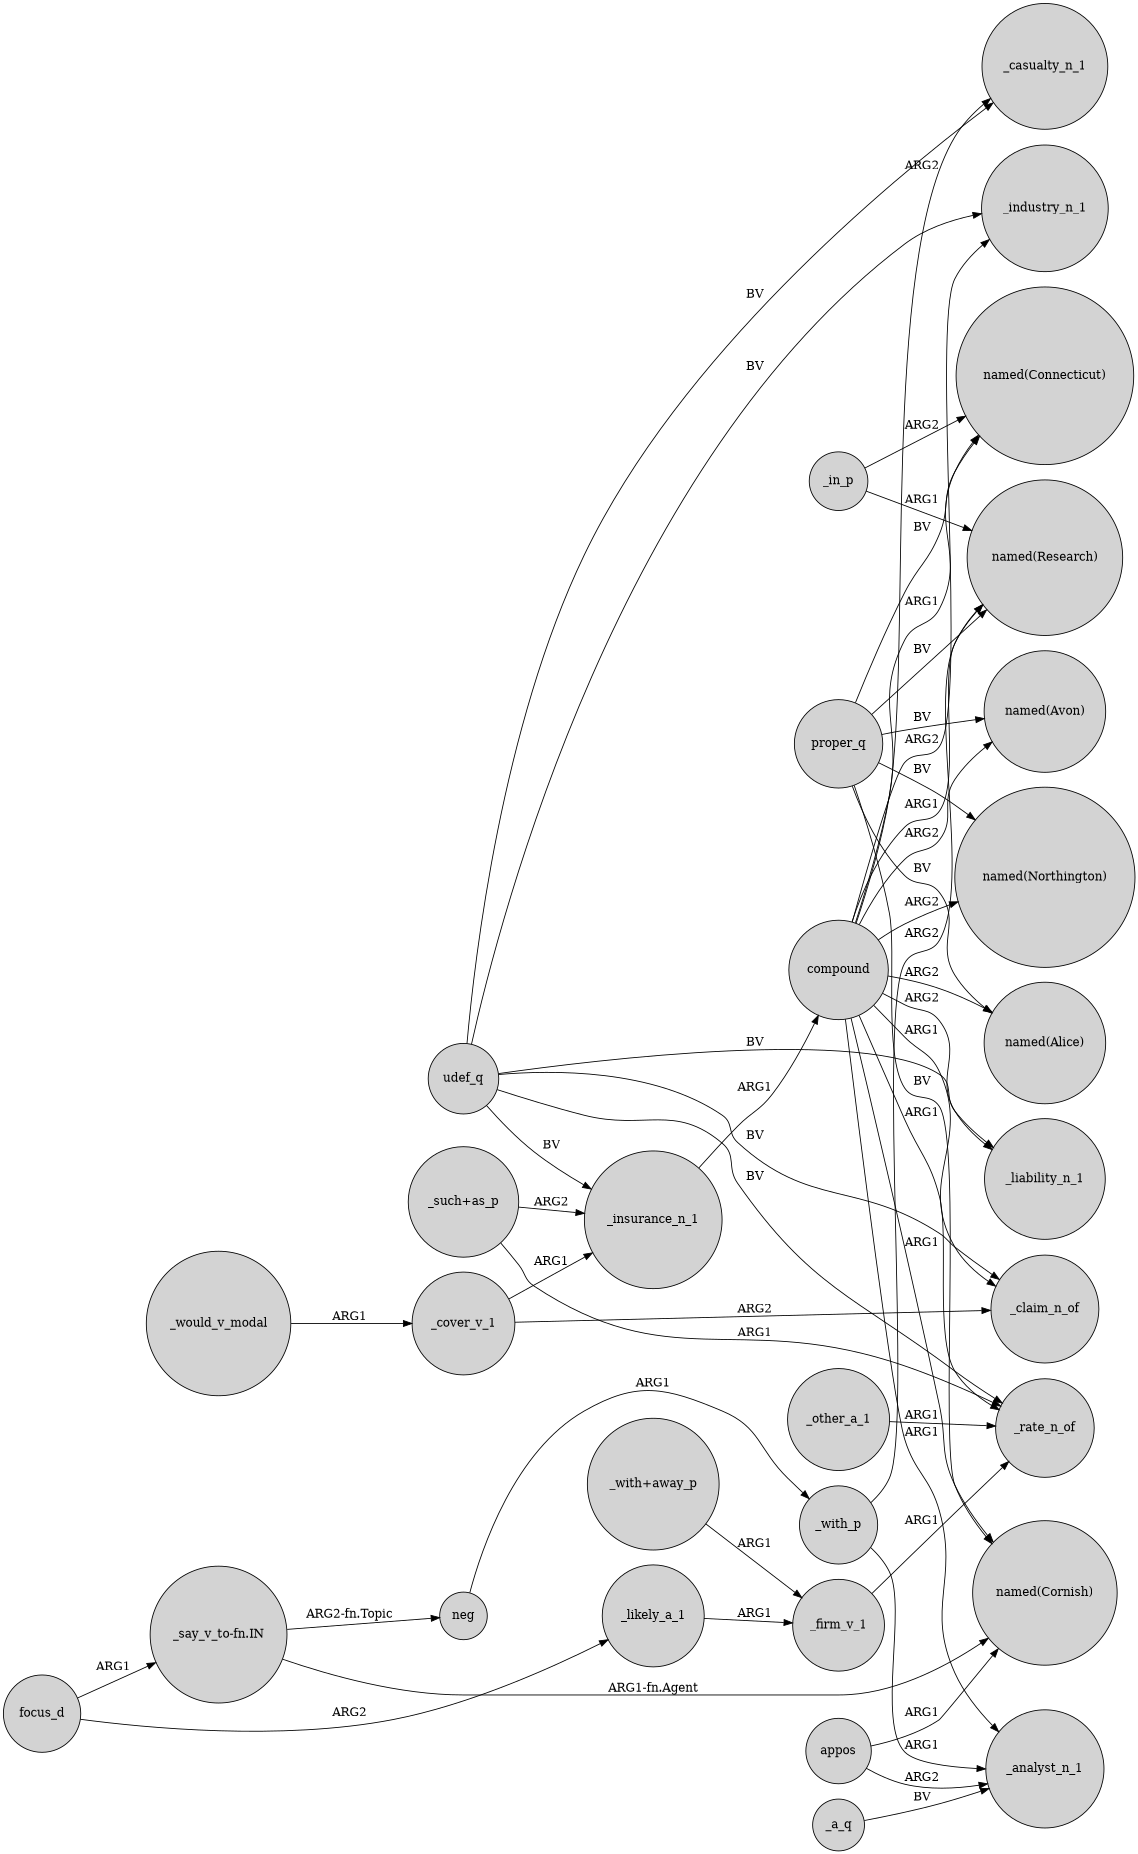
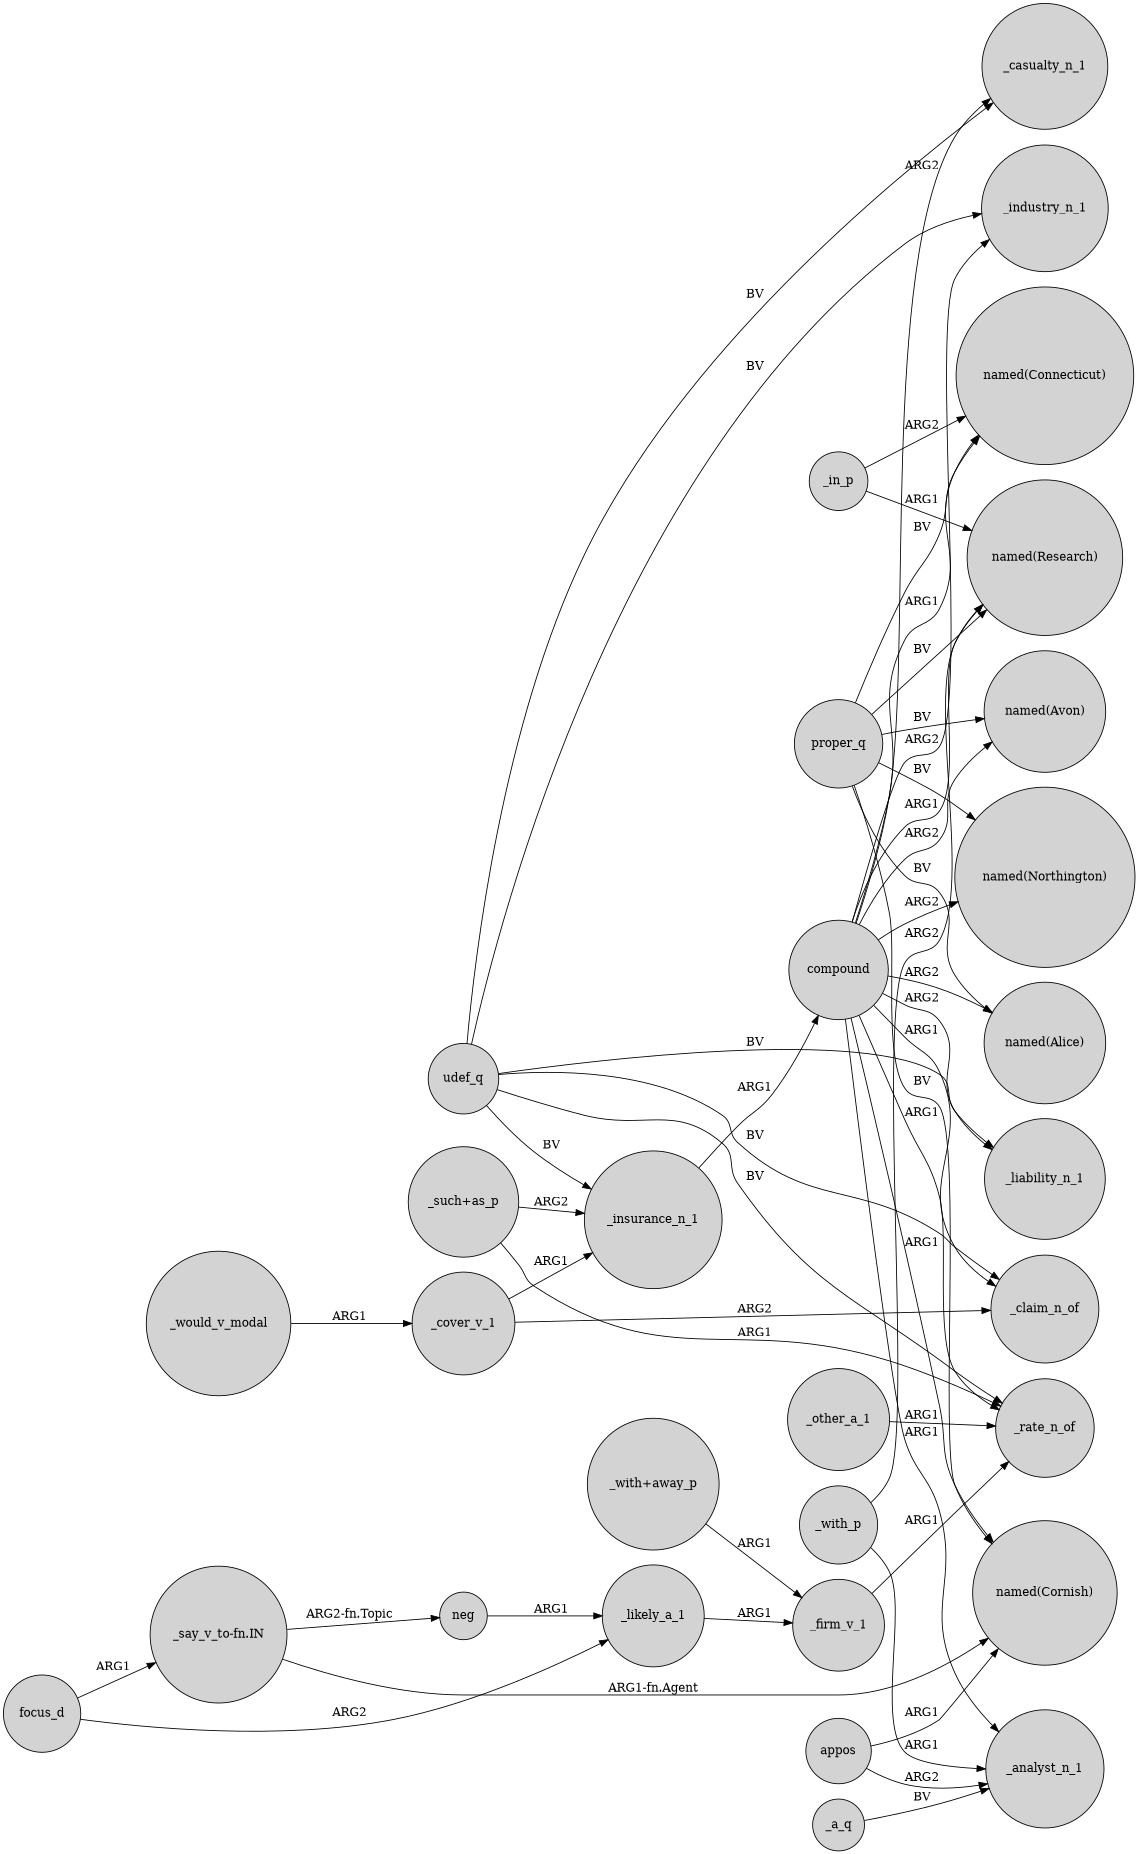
(603, 1401) -> (540, 1616)
